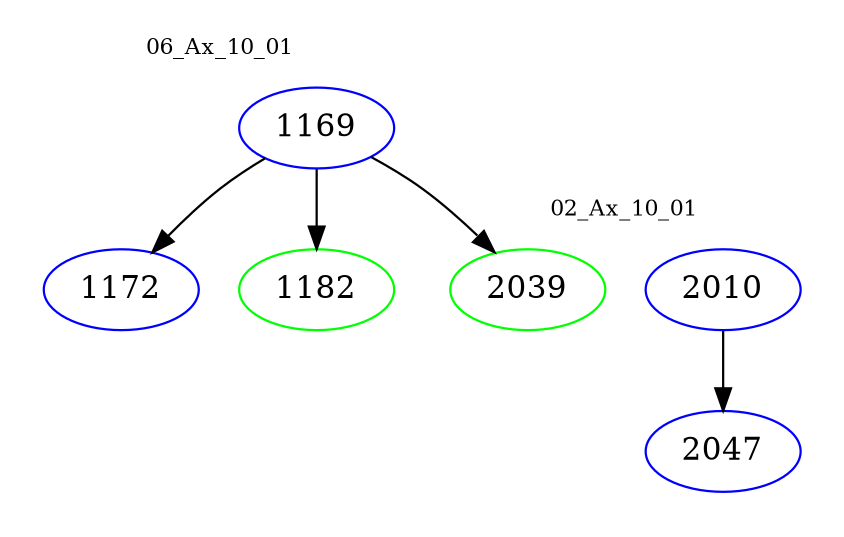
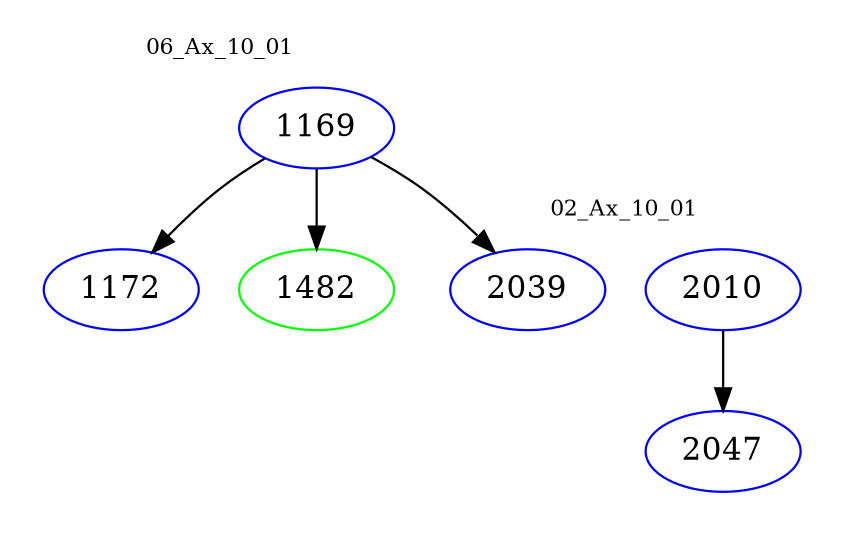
(317, 290) -> (317, 290)
(528, 290) -> (528, 290)
